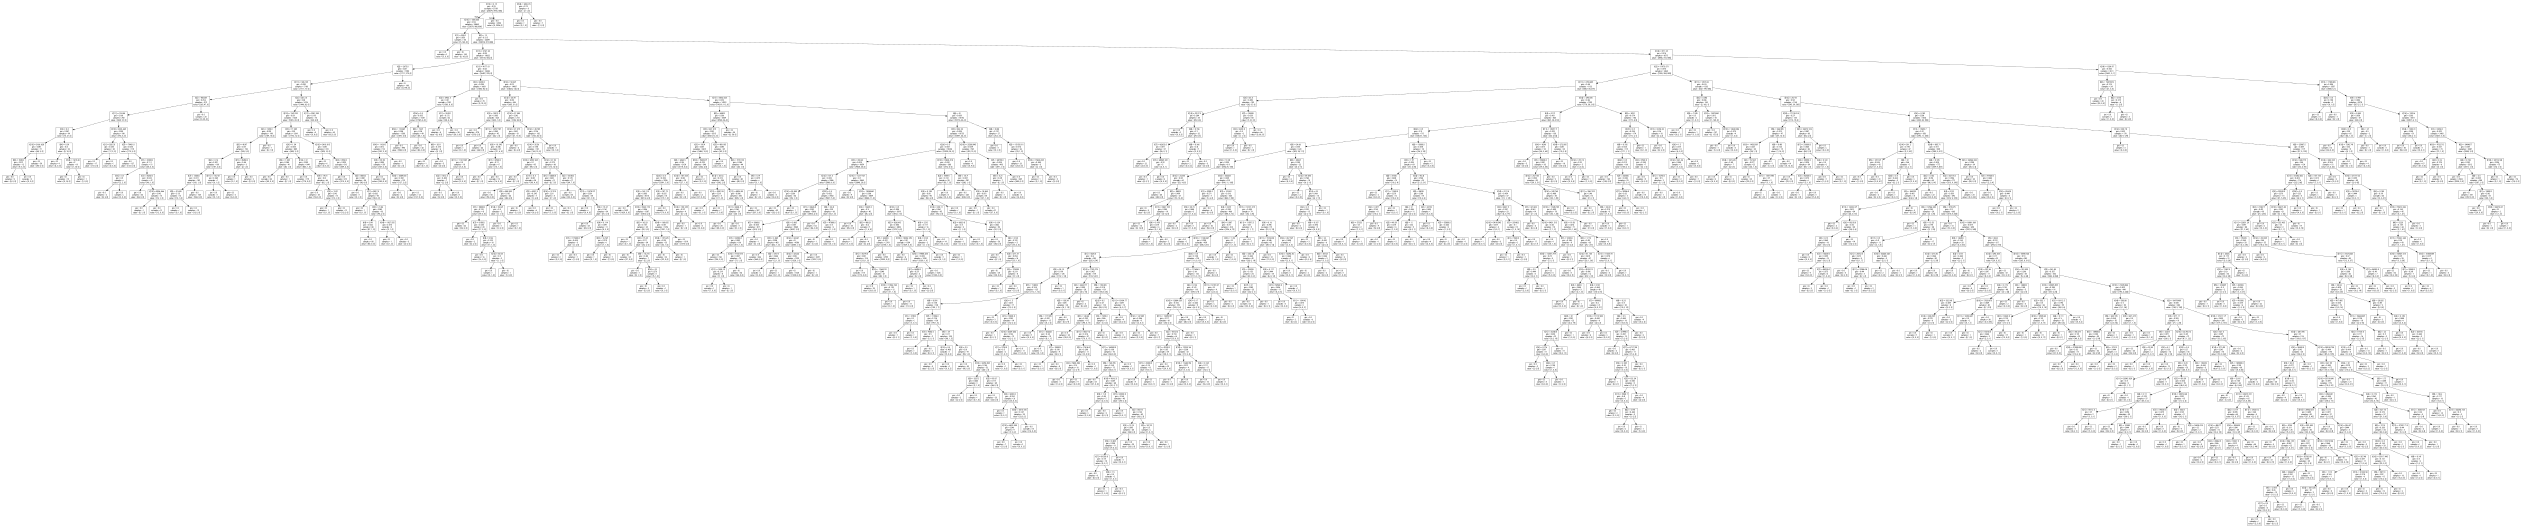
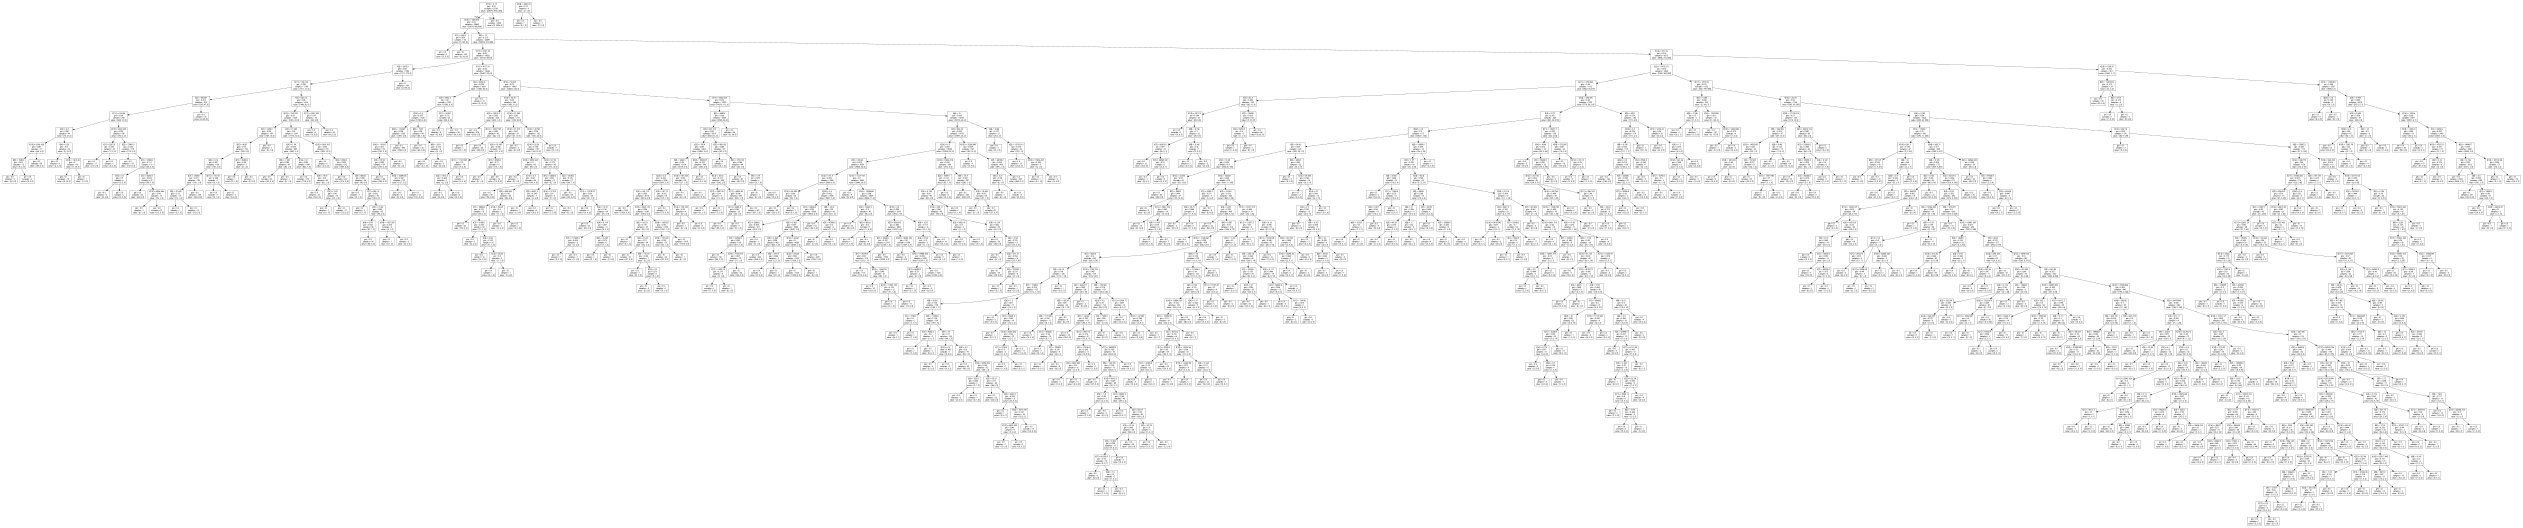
(1160, 164) -> (1160, 164)
(1858, 264) -> (1868, 257)
